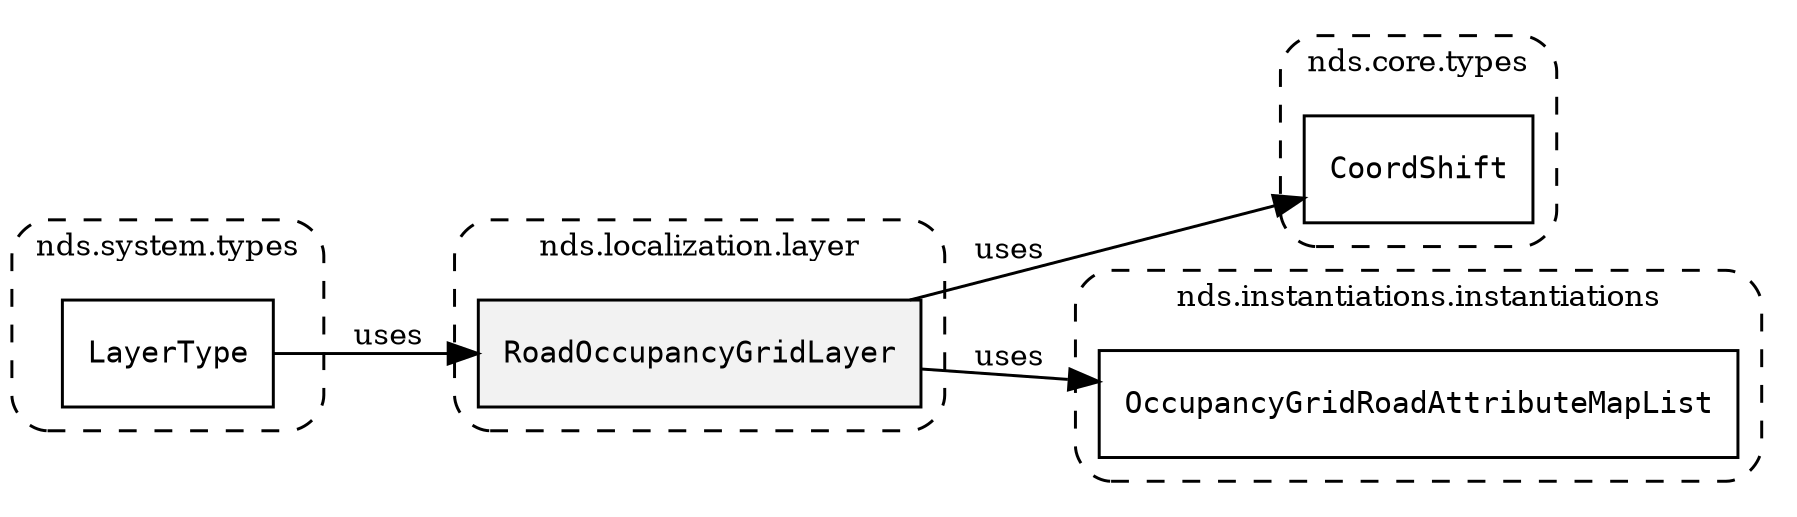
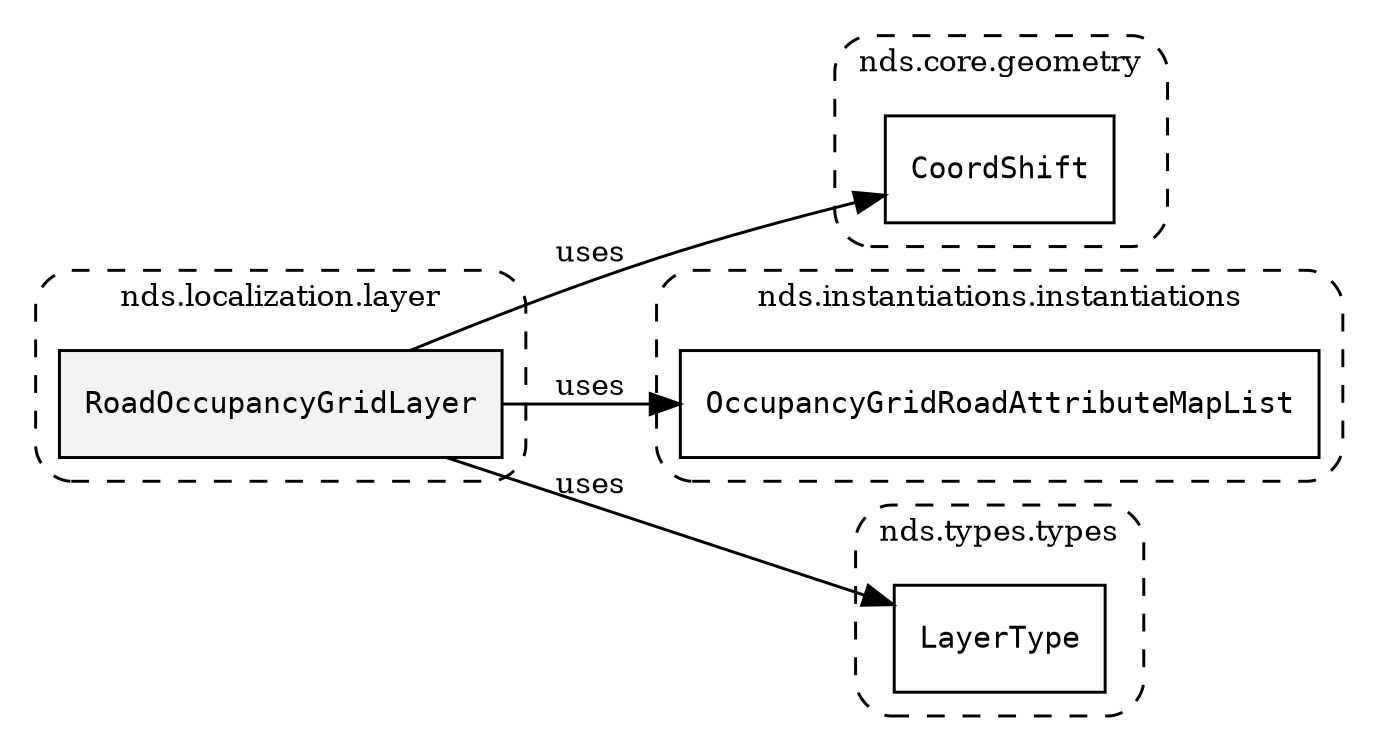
(1419, 64) -> (1001, 64)
(168, 248) -> (1000, 533)
(361, 354) -> (655, 526)
